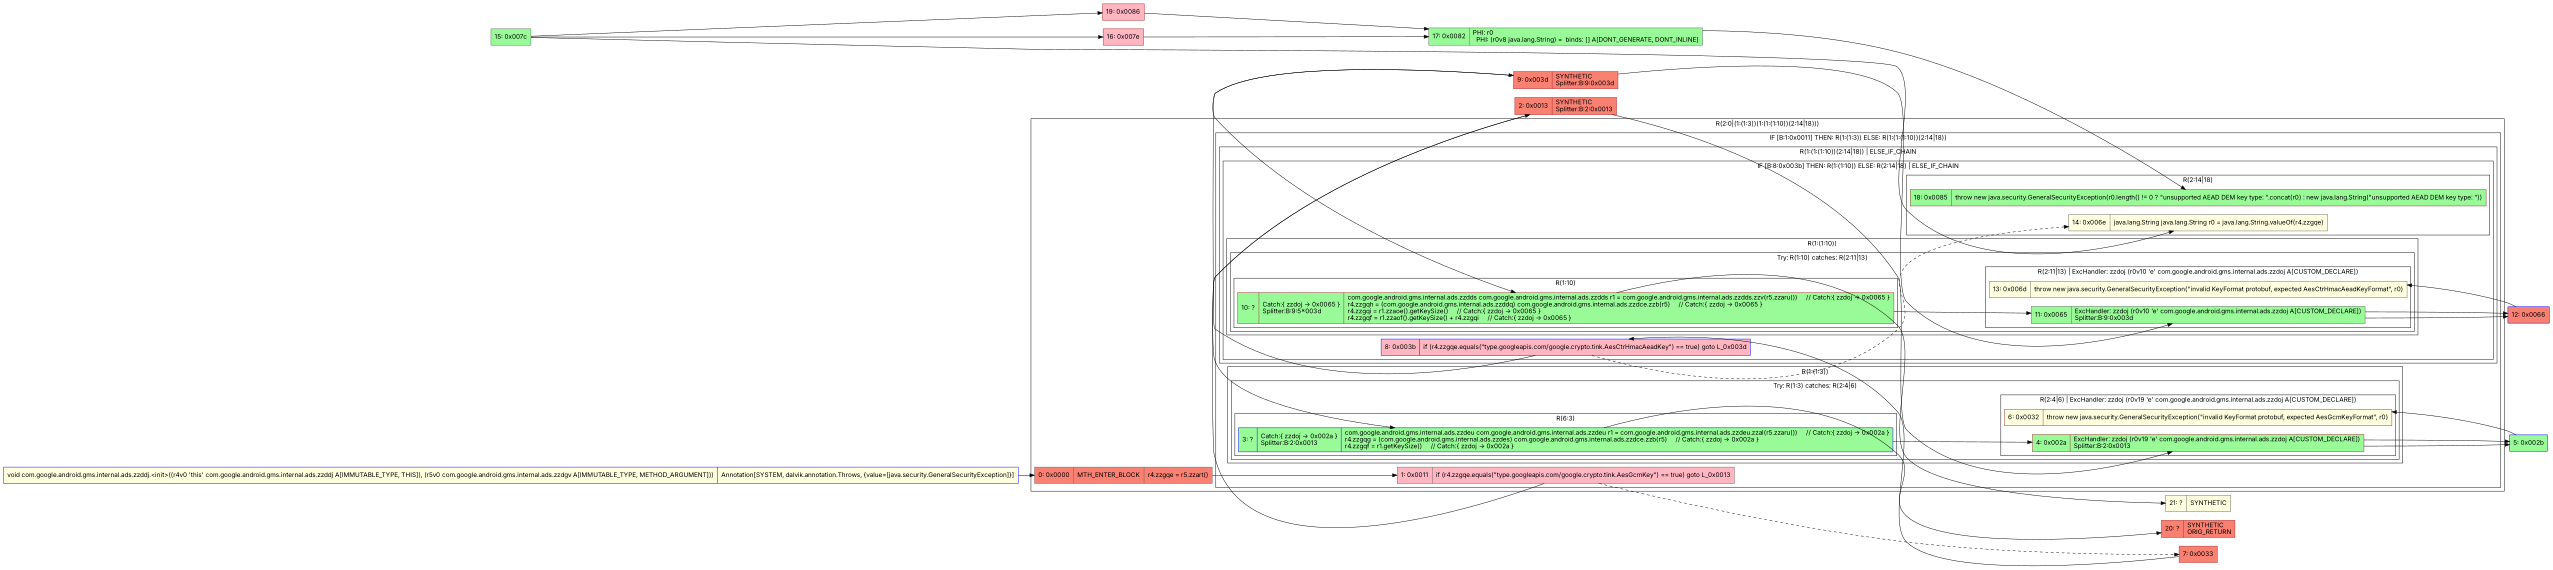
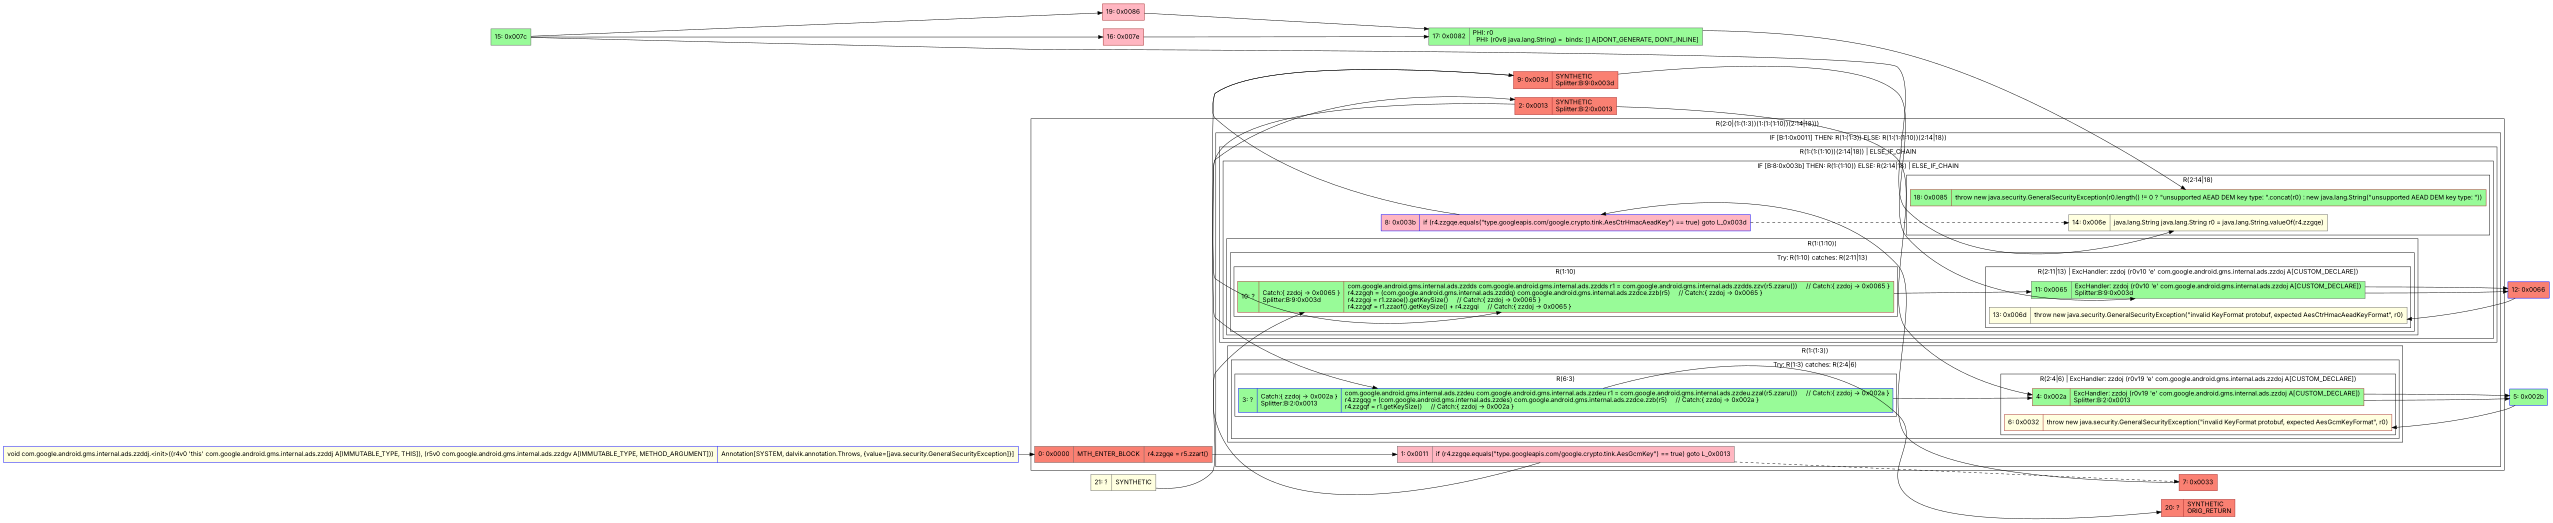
(1292, 311) -> (1292, 300)
(1904, 375) -> (1219, 369)
